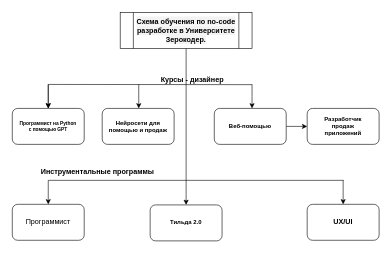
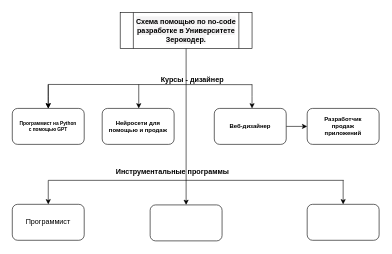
(186, 30) -> (186, 30)
(251, 126) -> (251, 126)
(98, 172) -> (173, 172)
(186, 222) -> none
(344, 222) -> none
